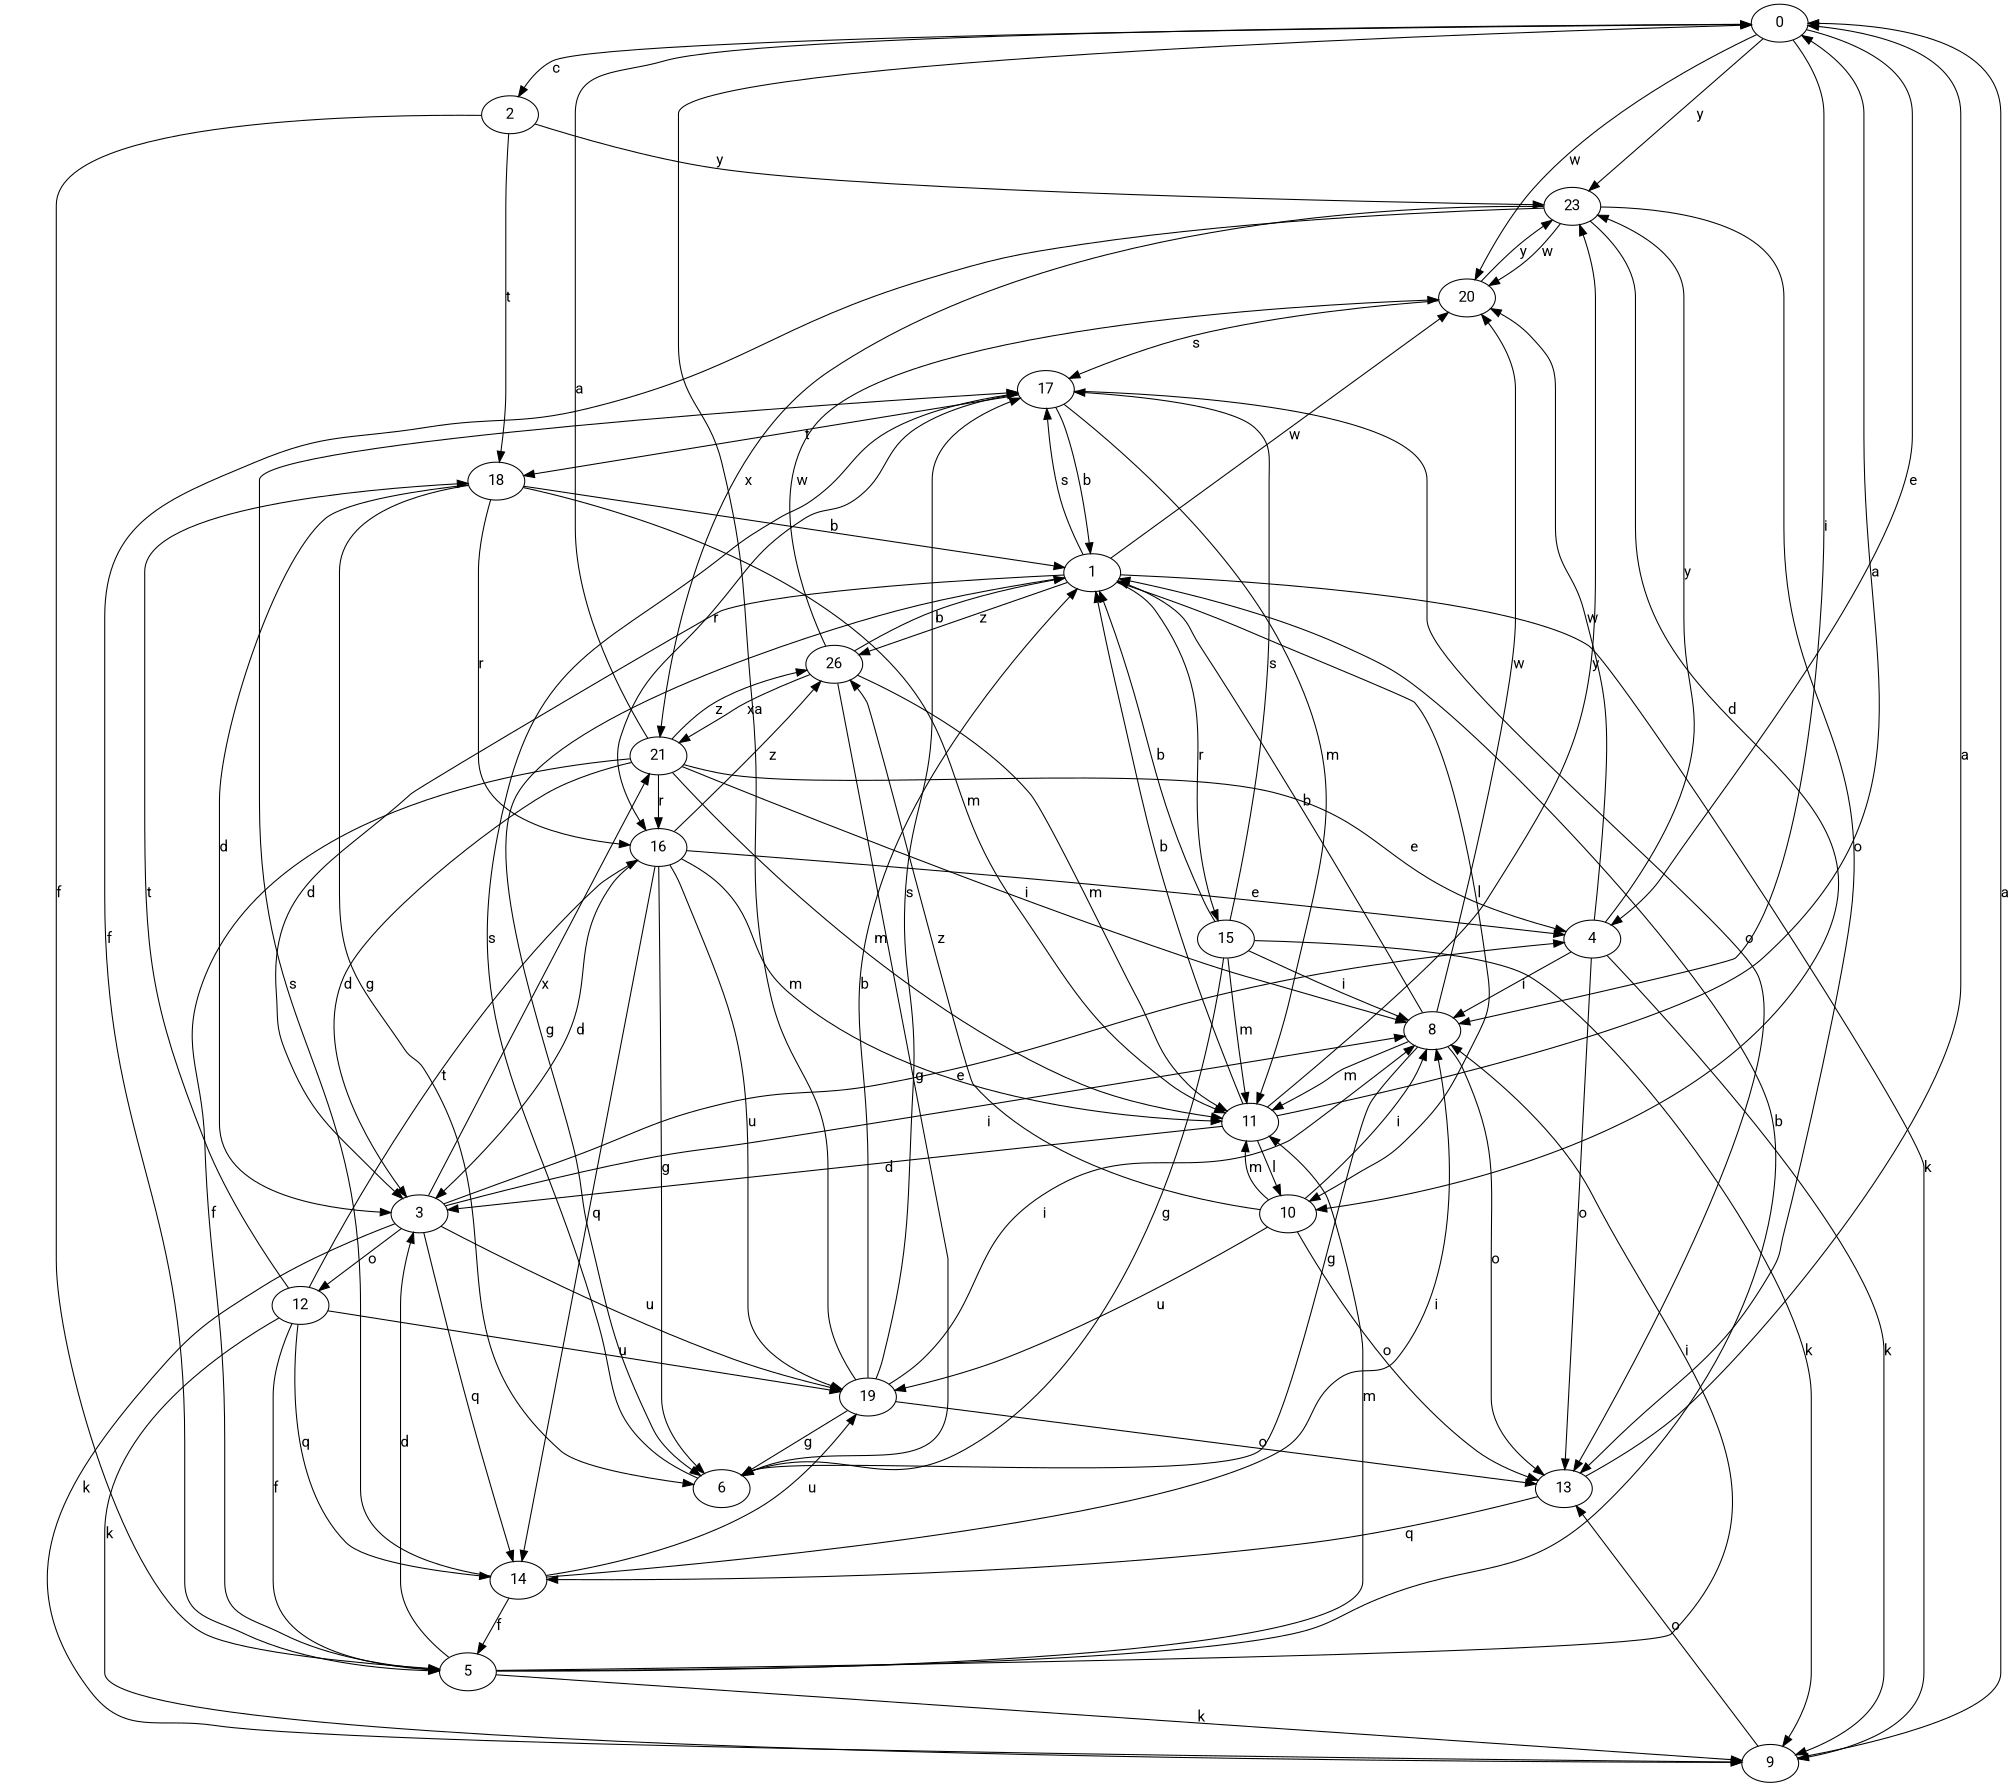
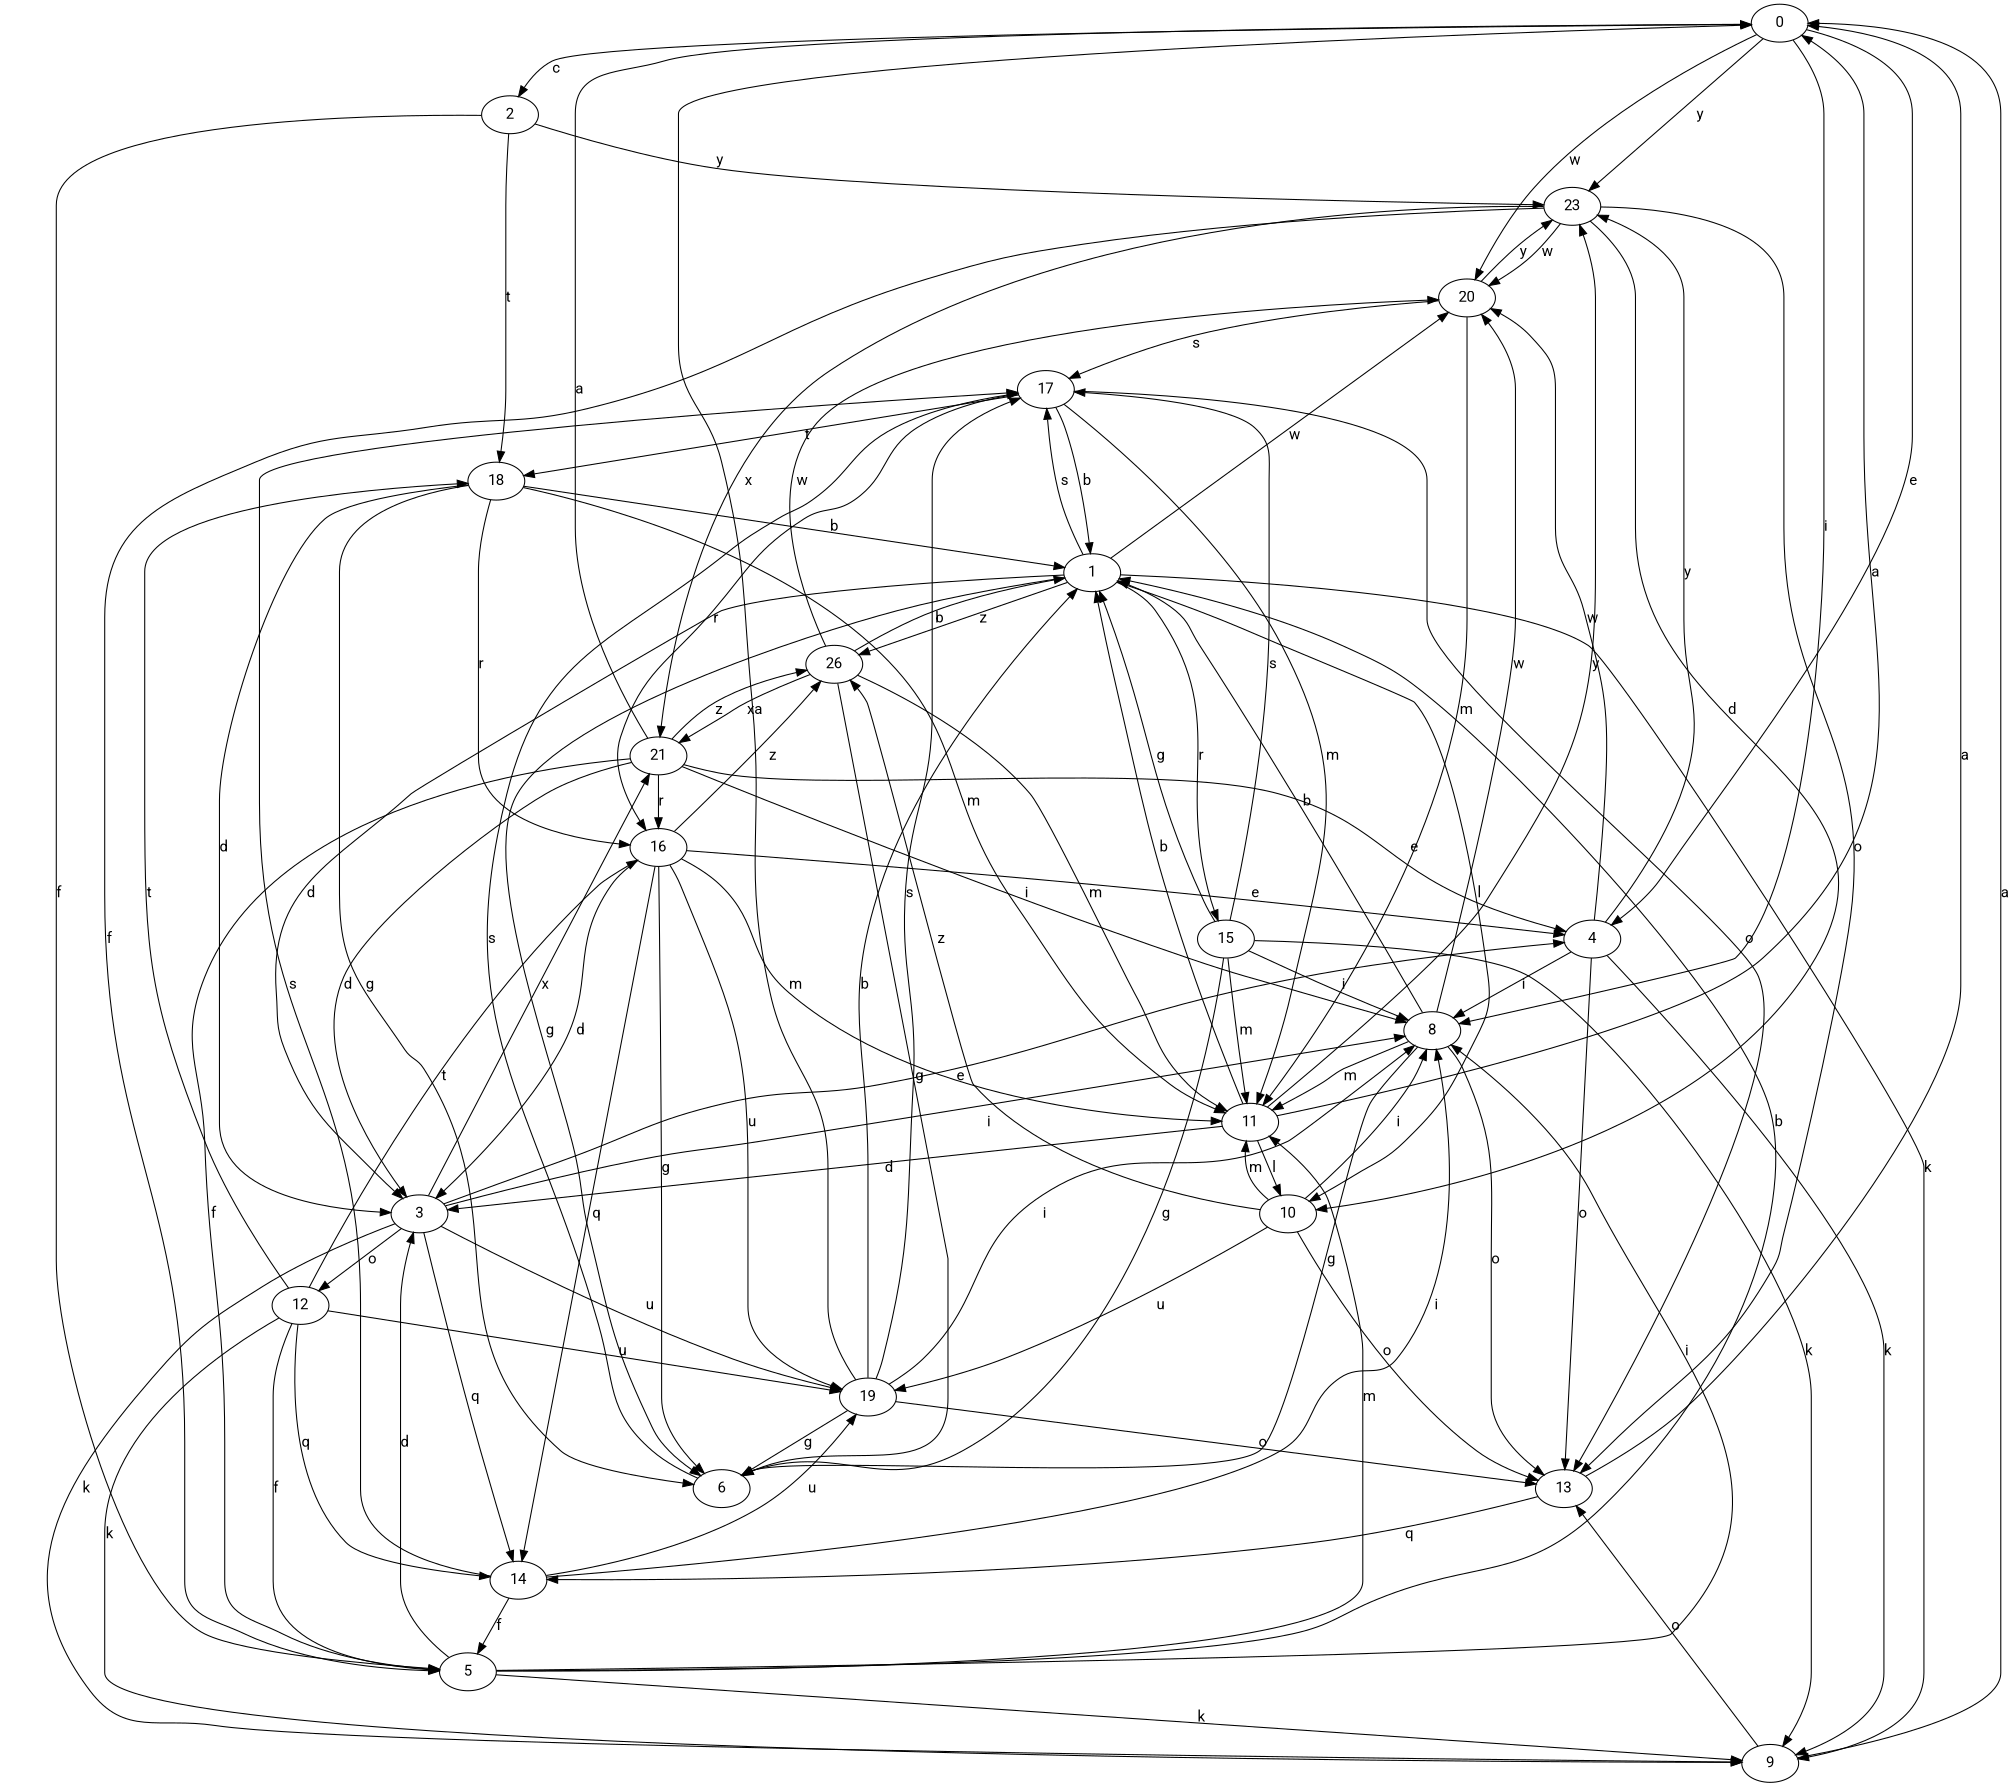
(1161, 756) -> (1161, 756)
(916, 989) -> (1453, 729)
